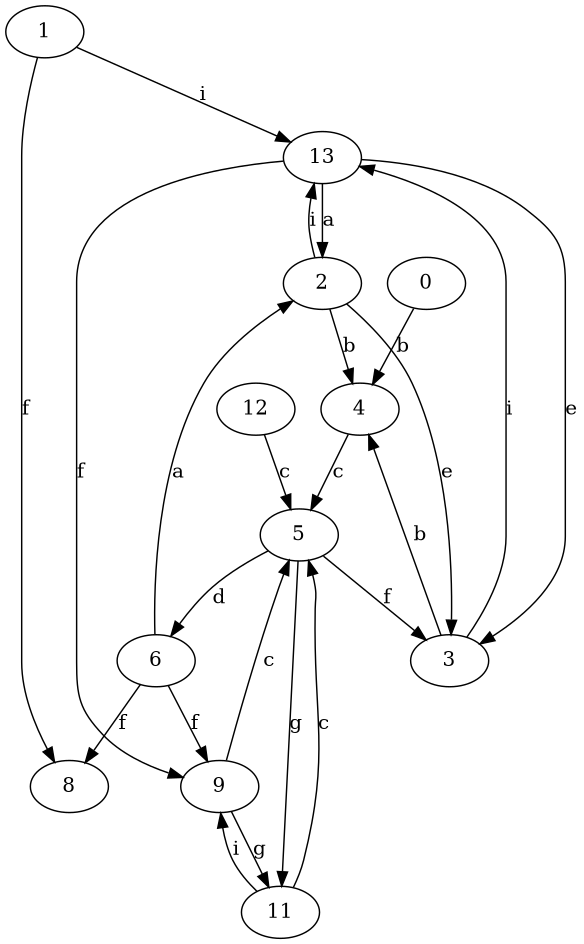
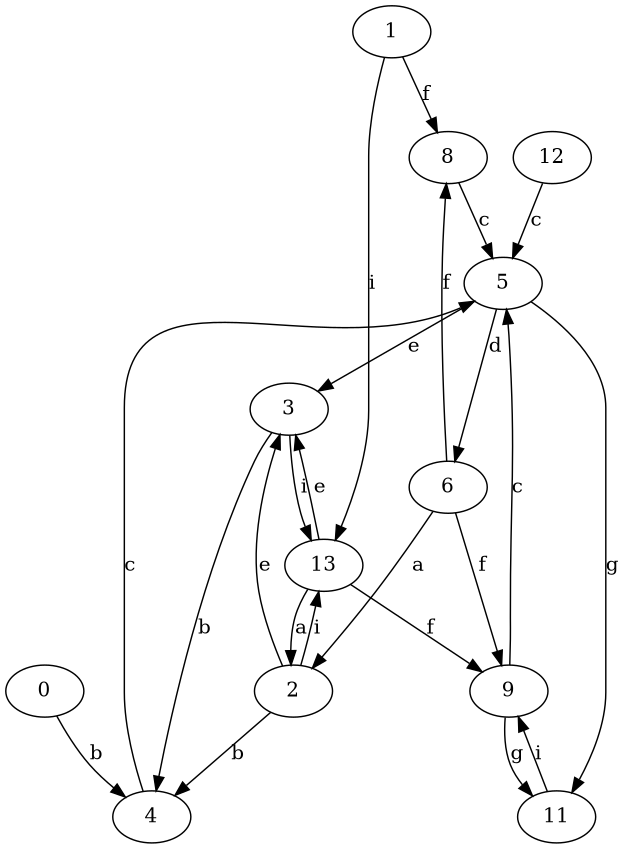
(387, 598) -> (414, 346)
(319, 733) -> (473, 214)
